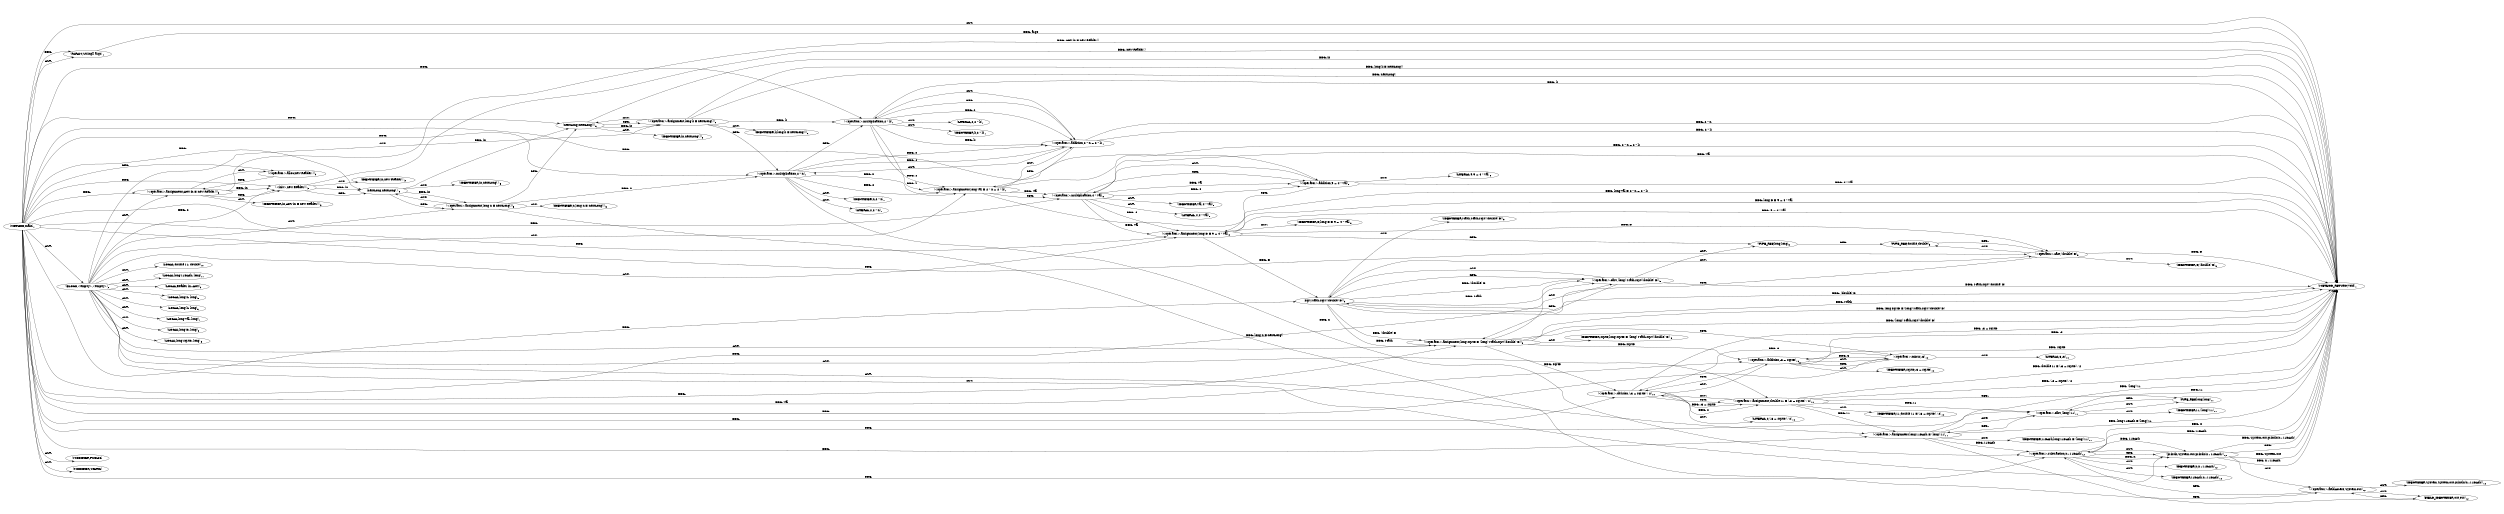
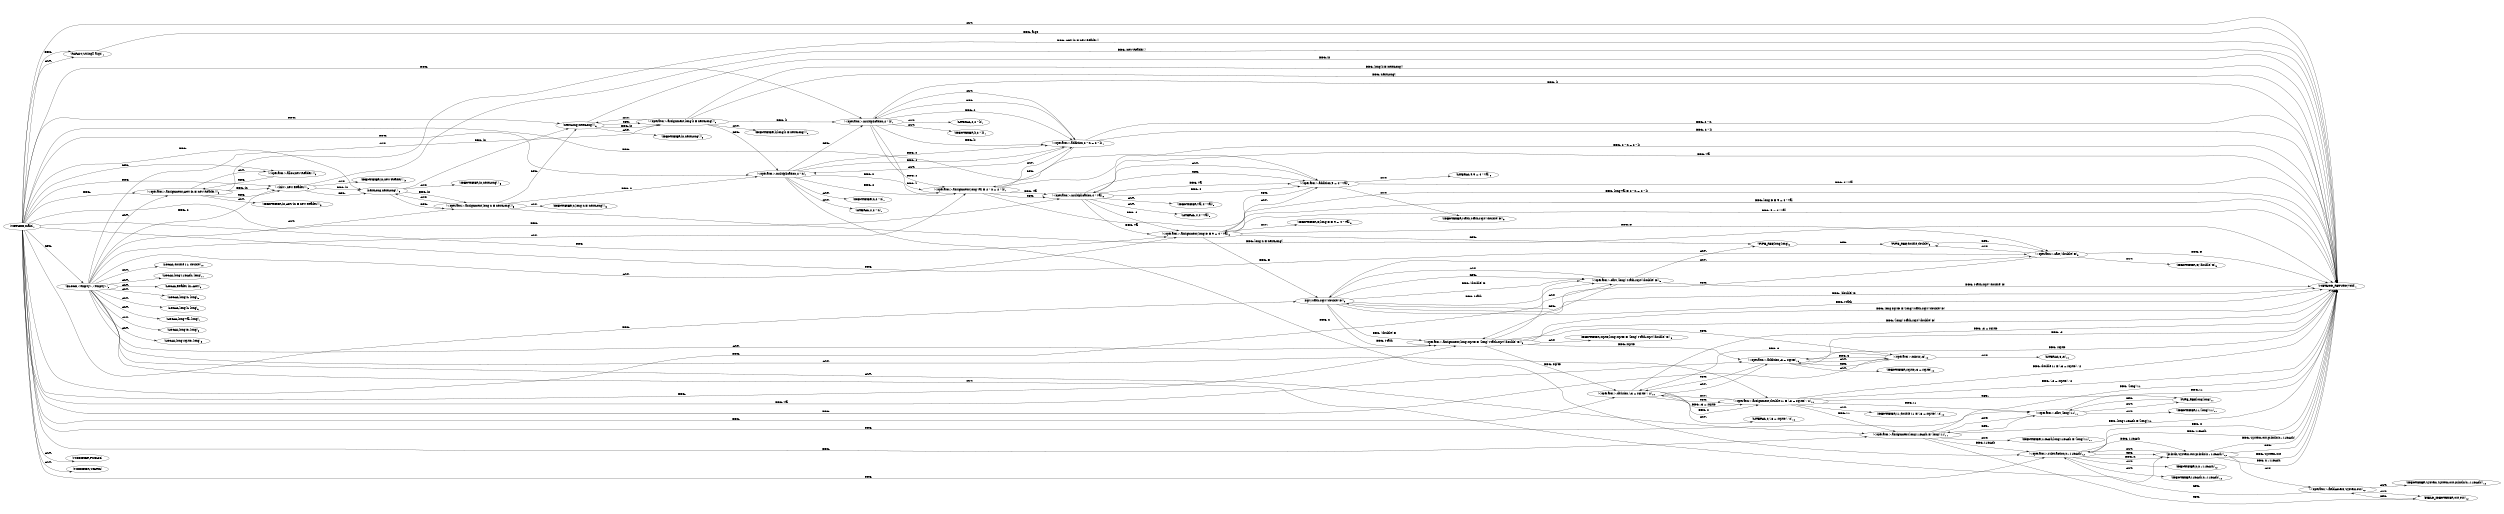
none -> (1265, 204)
(49, 246) -> (49, 246)
(1380, 247) -> (1398, 201)
(1409, 378) -> (1427, 242)
